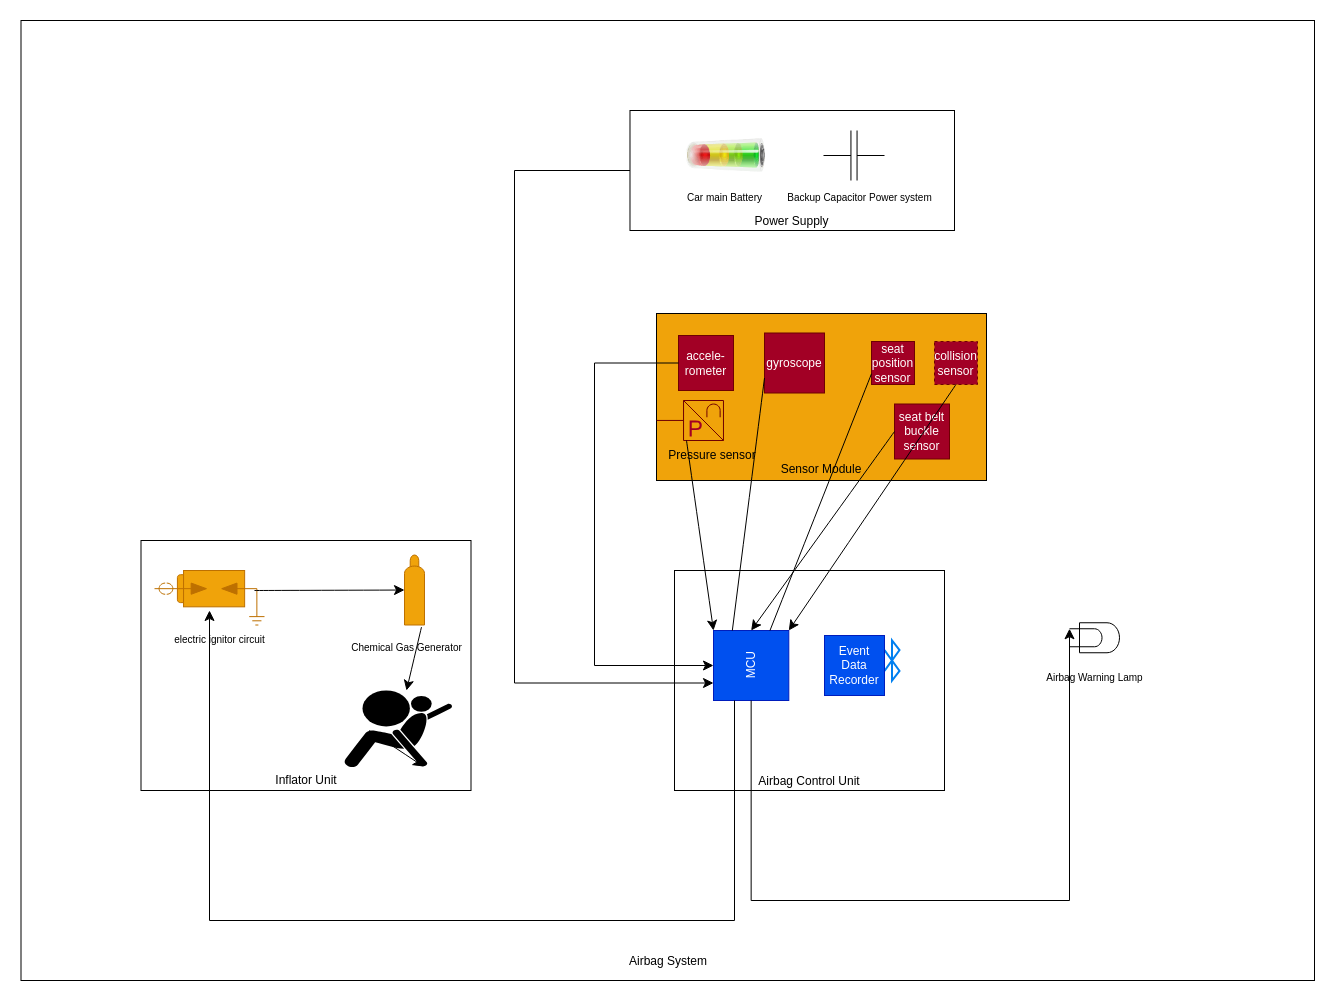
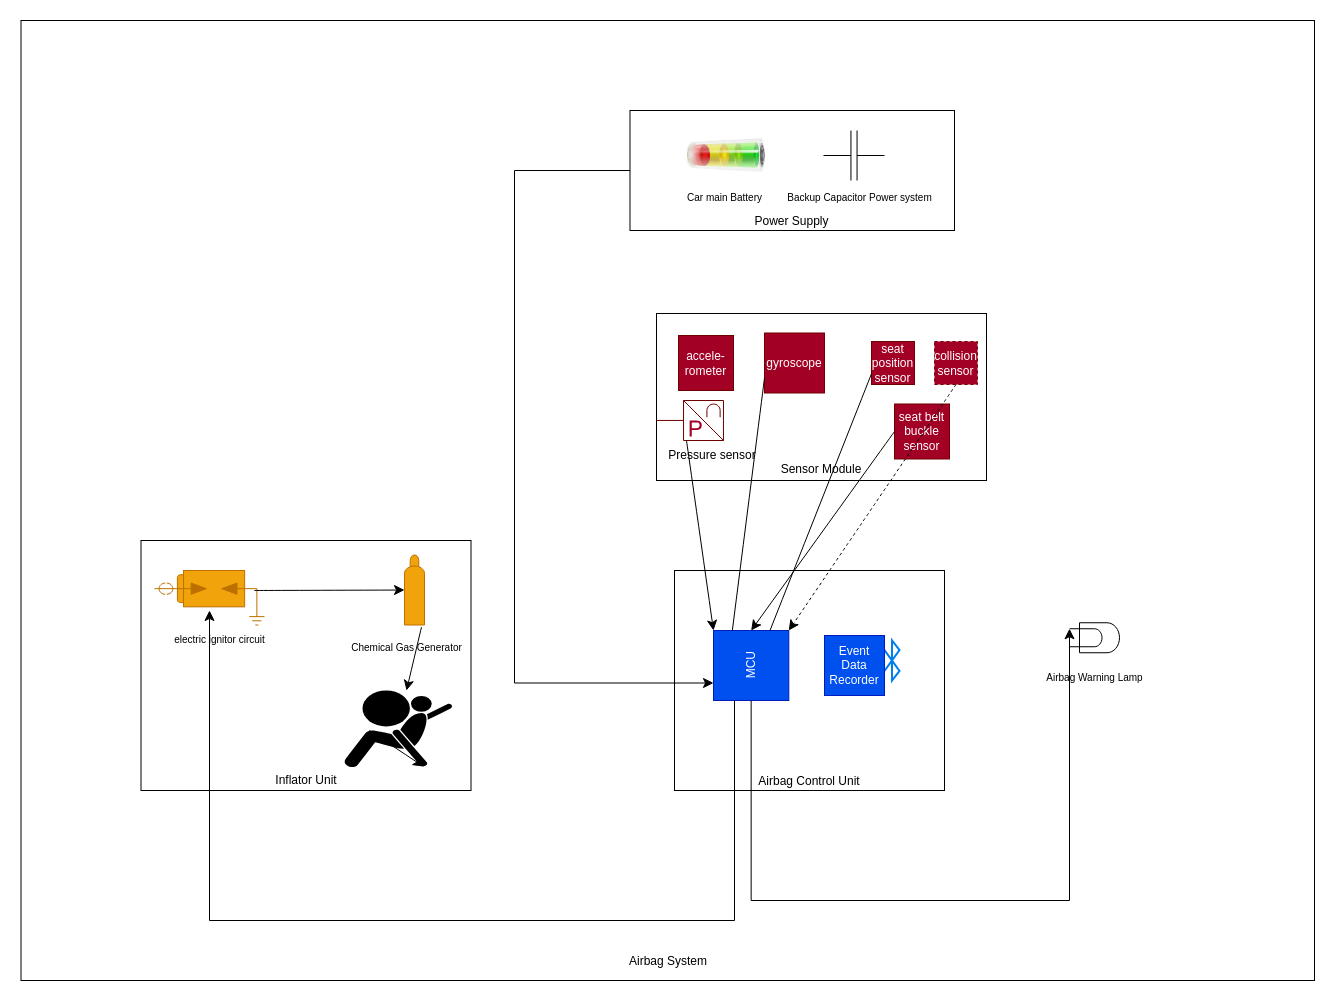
(822, 397) -> (822, 397)
(874, 505) -> (874, 505)
(595, 527) -> none
